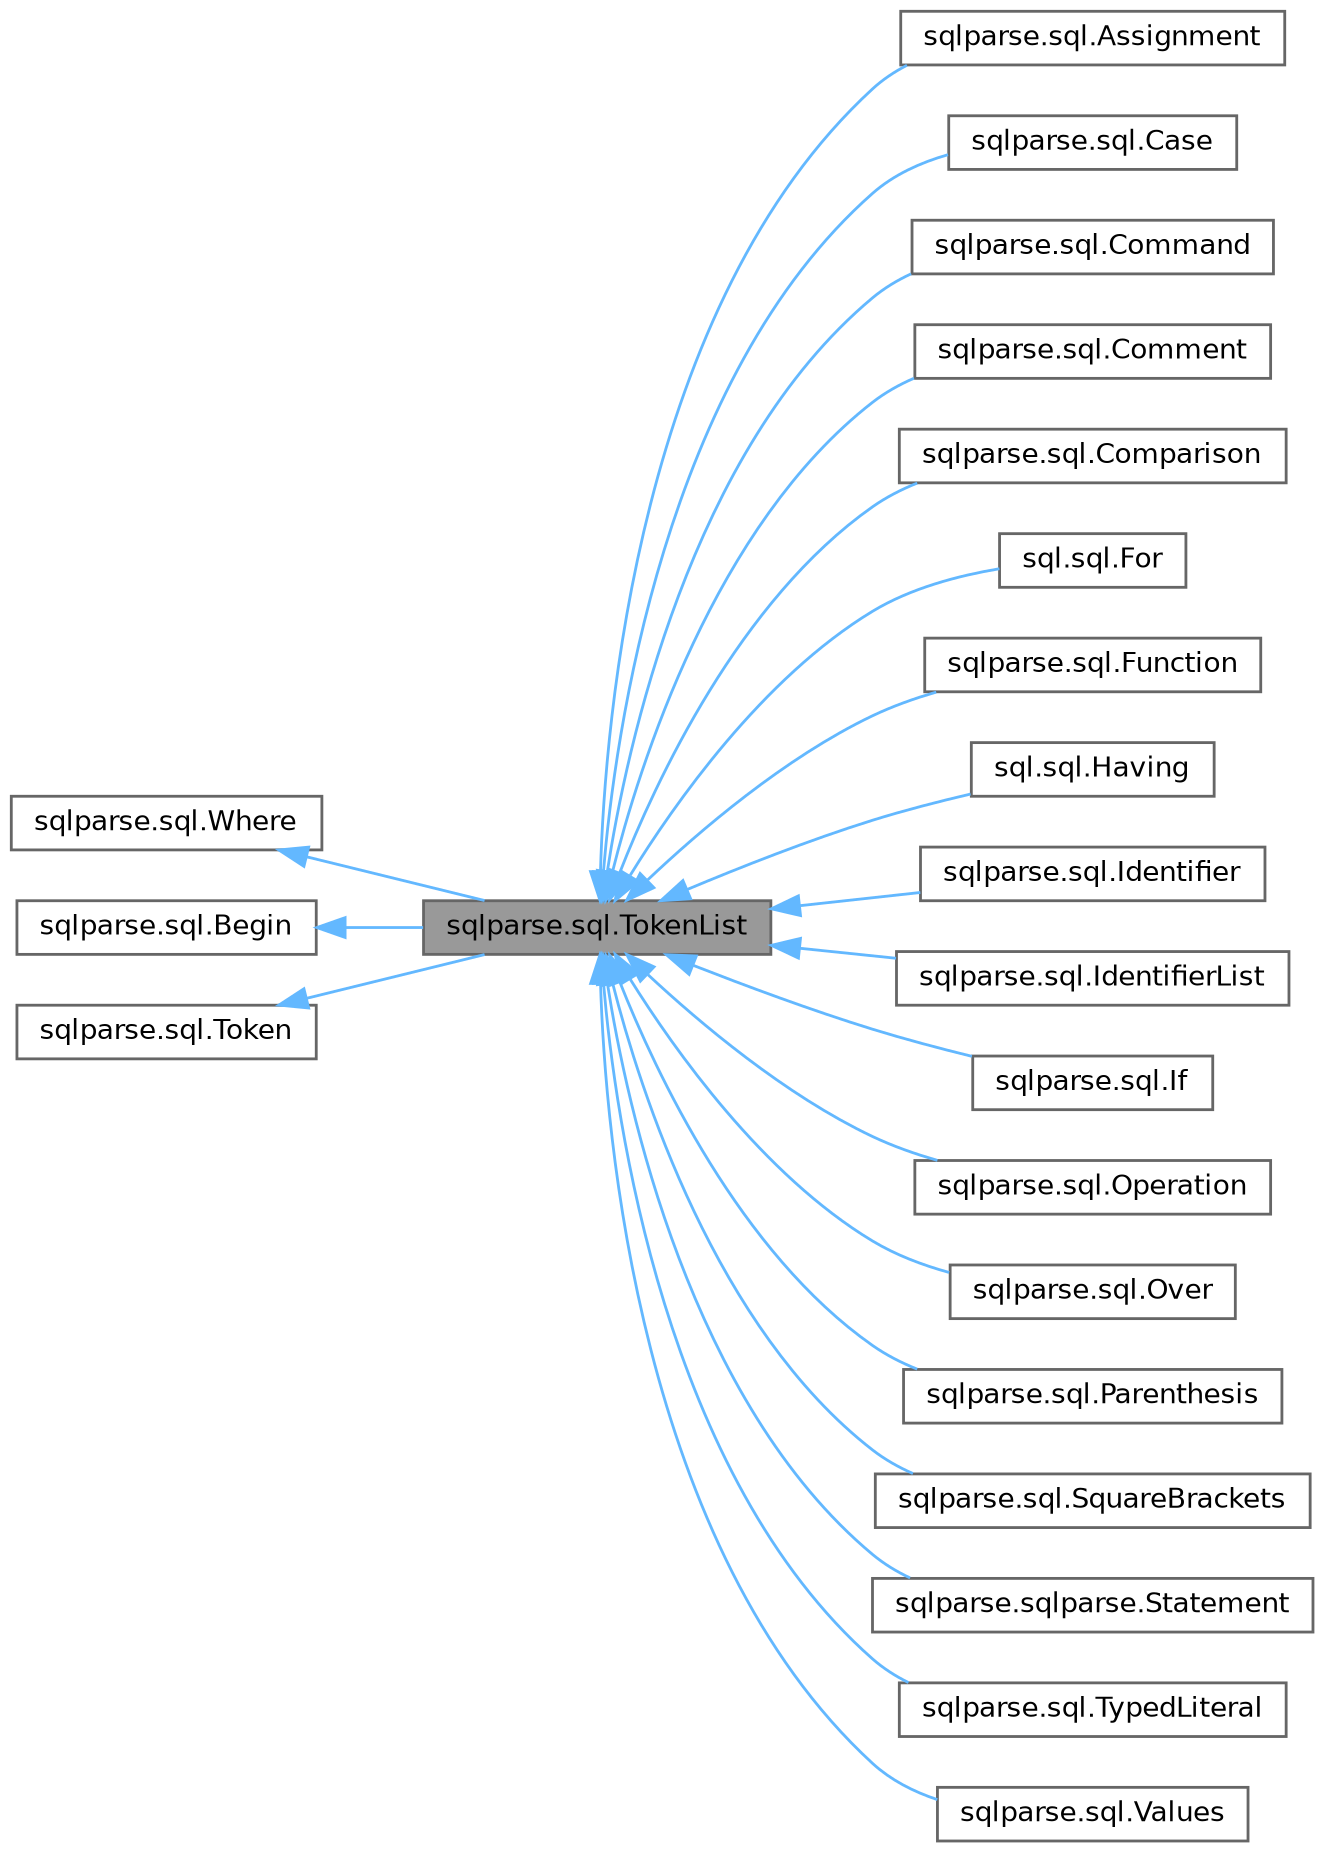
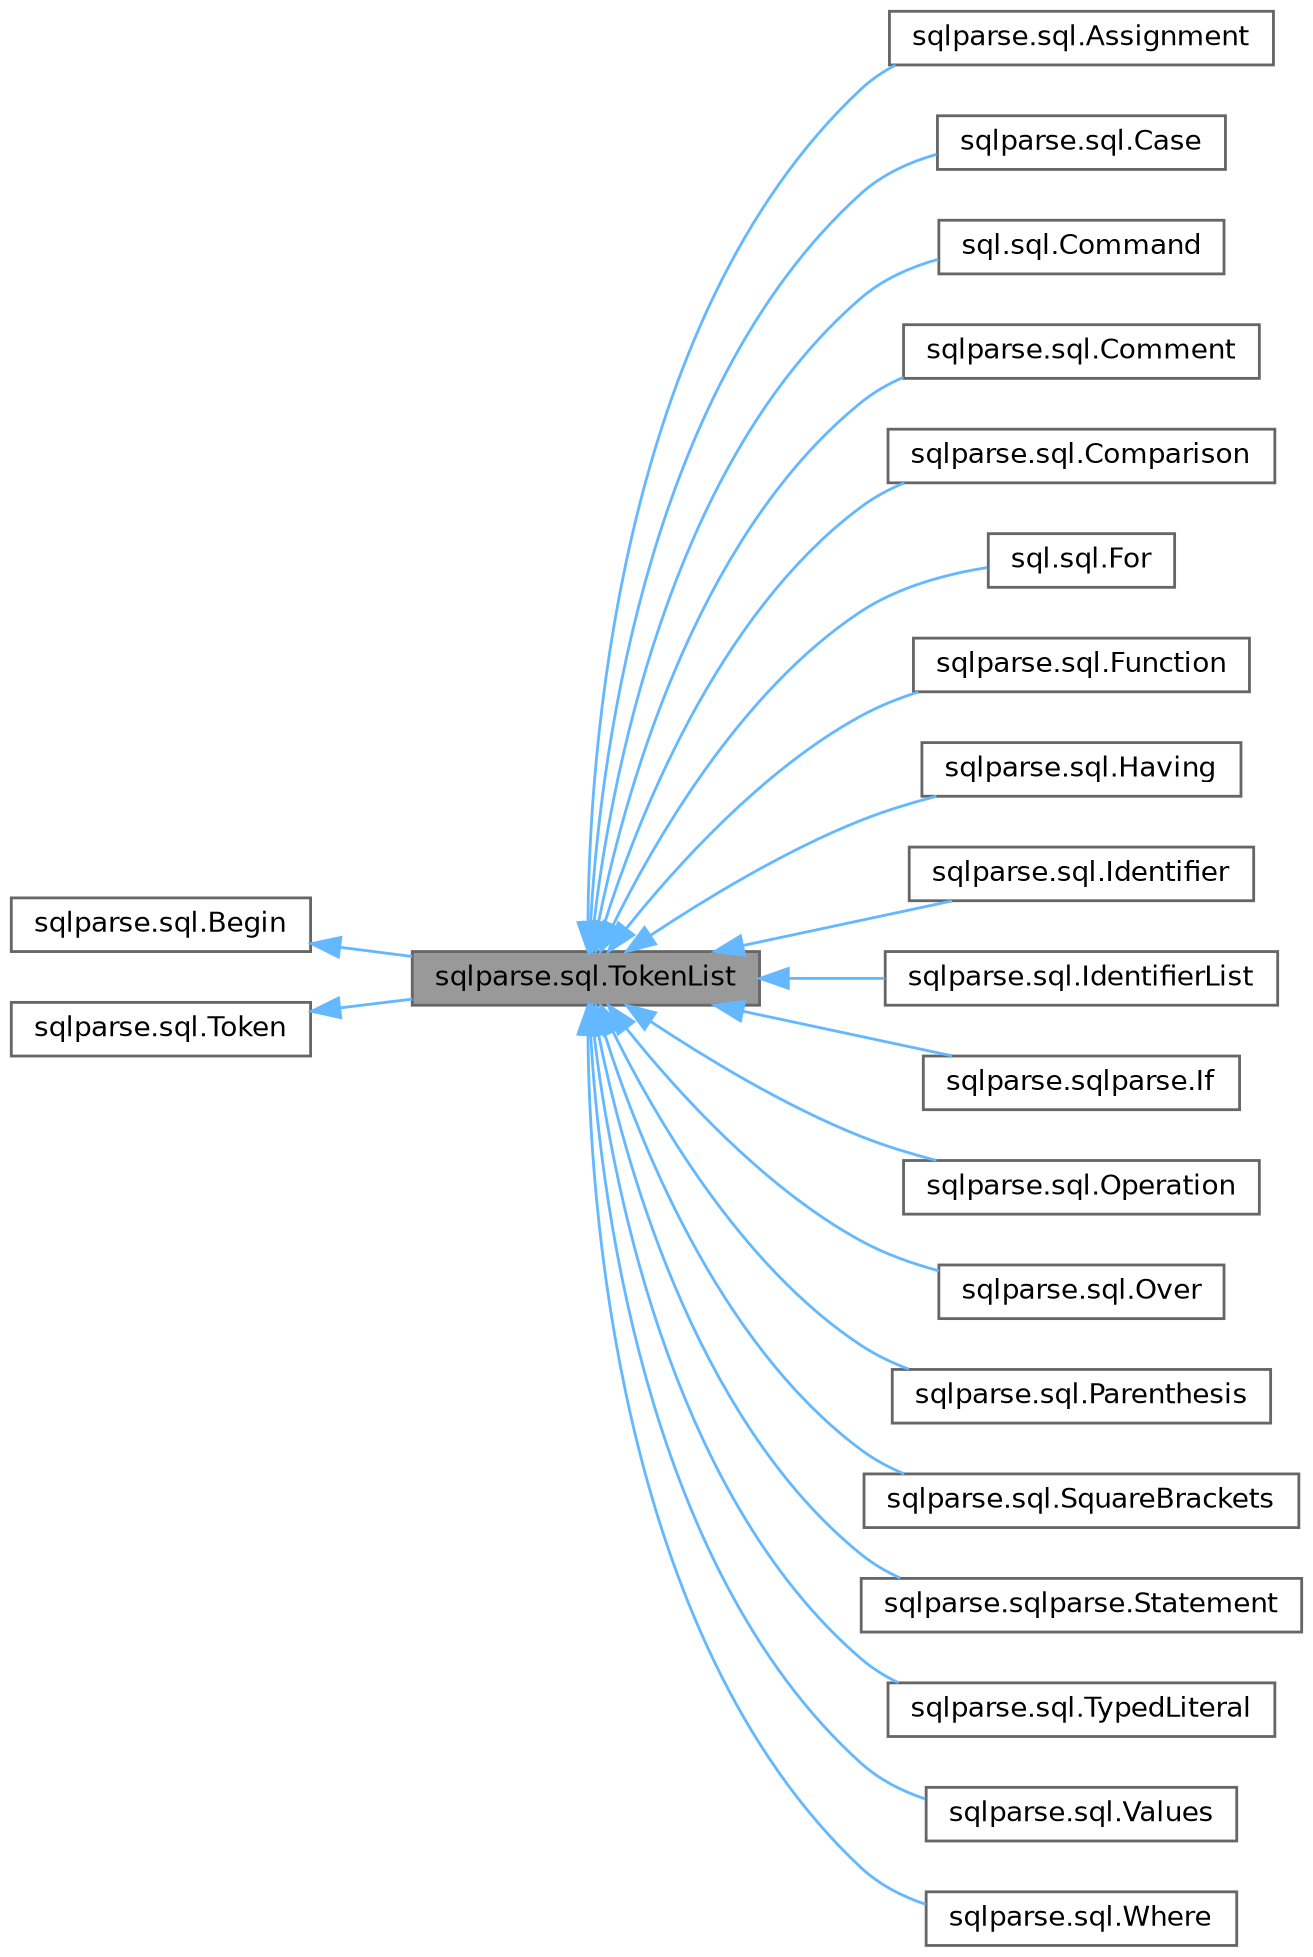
(1093, 247) -> (1081, 247)
(1093, 769) -> (1081, 769)
(395, 879) -> (658, 1514)
(1093, 1083) -> (1081, 1083)
